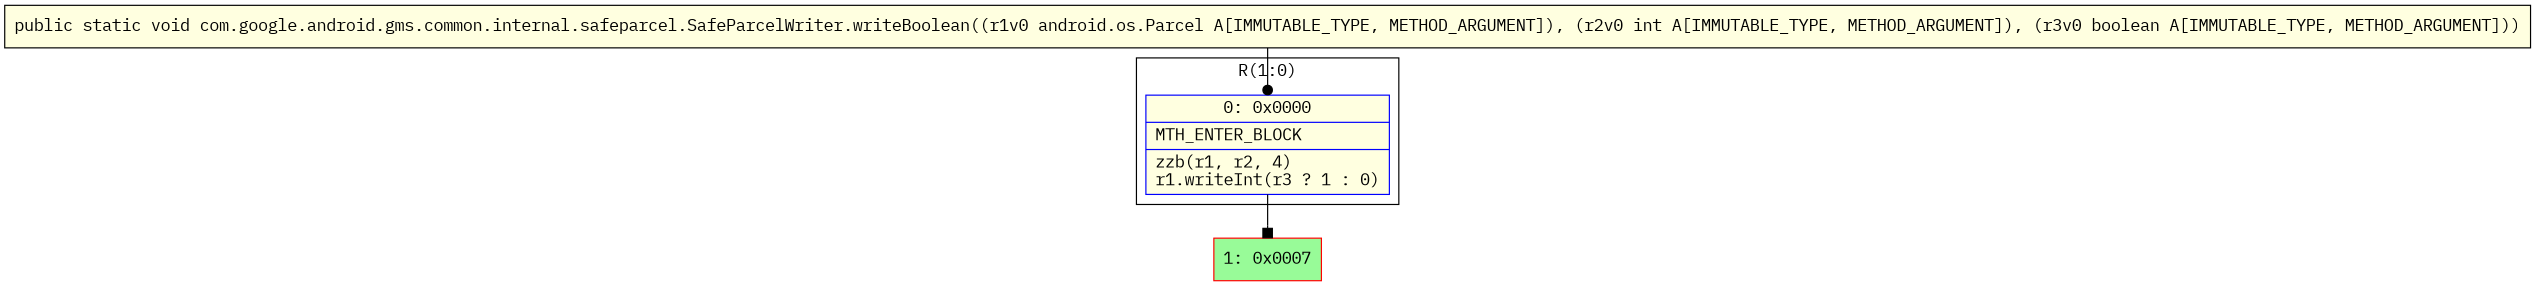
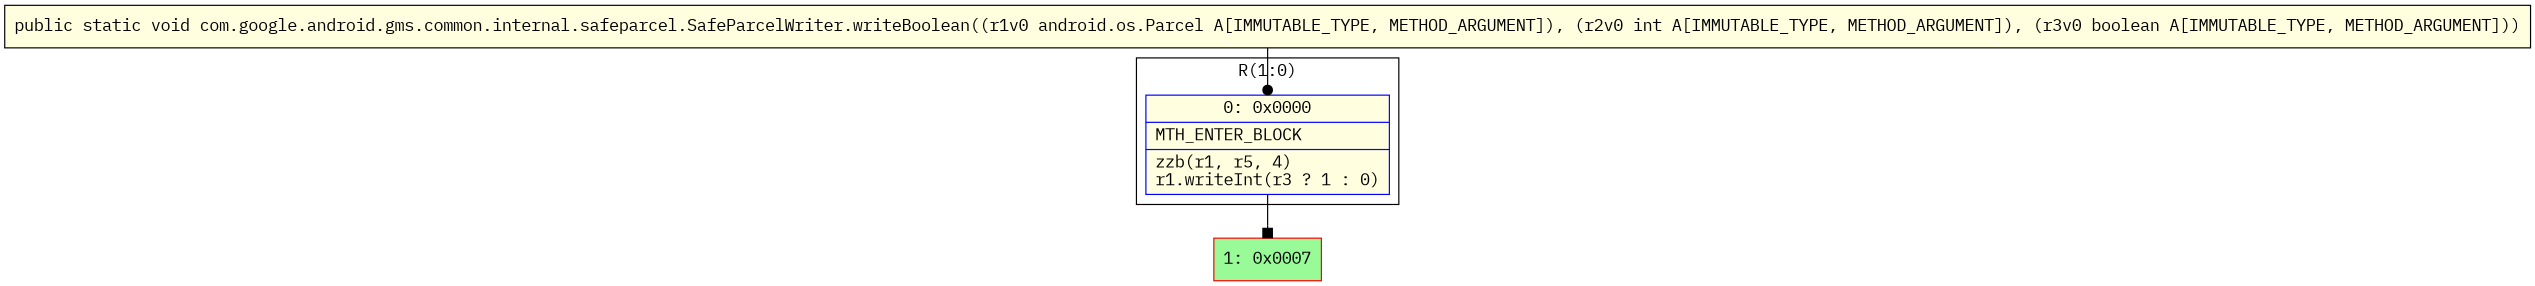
(1224, 163) -> (1224, 163)
